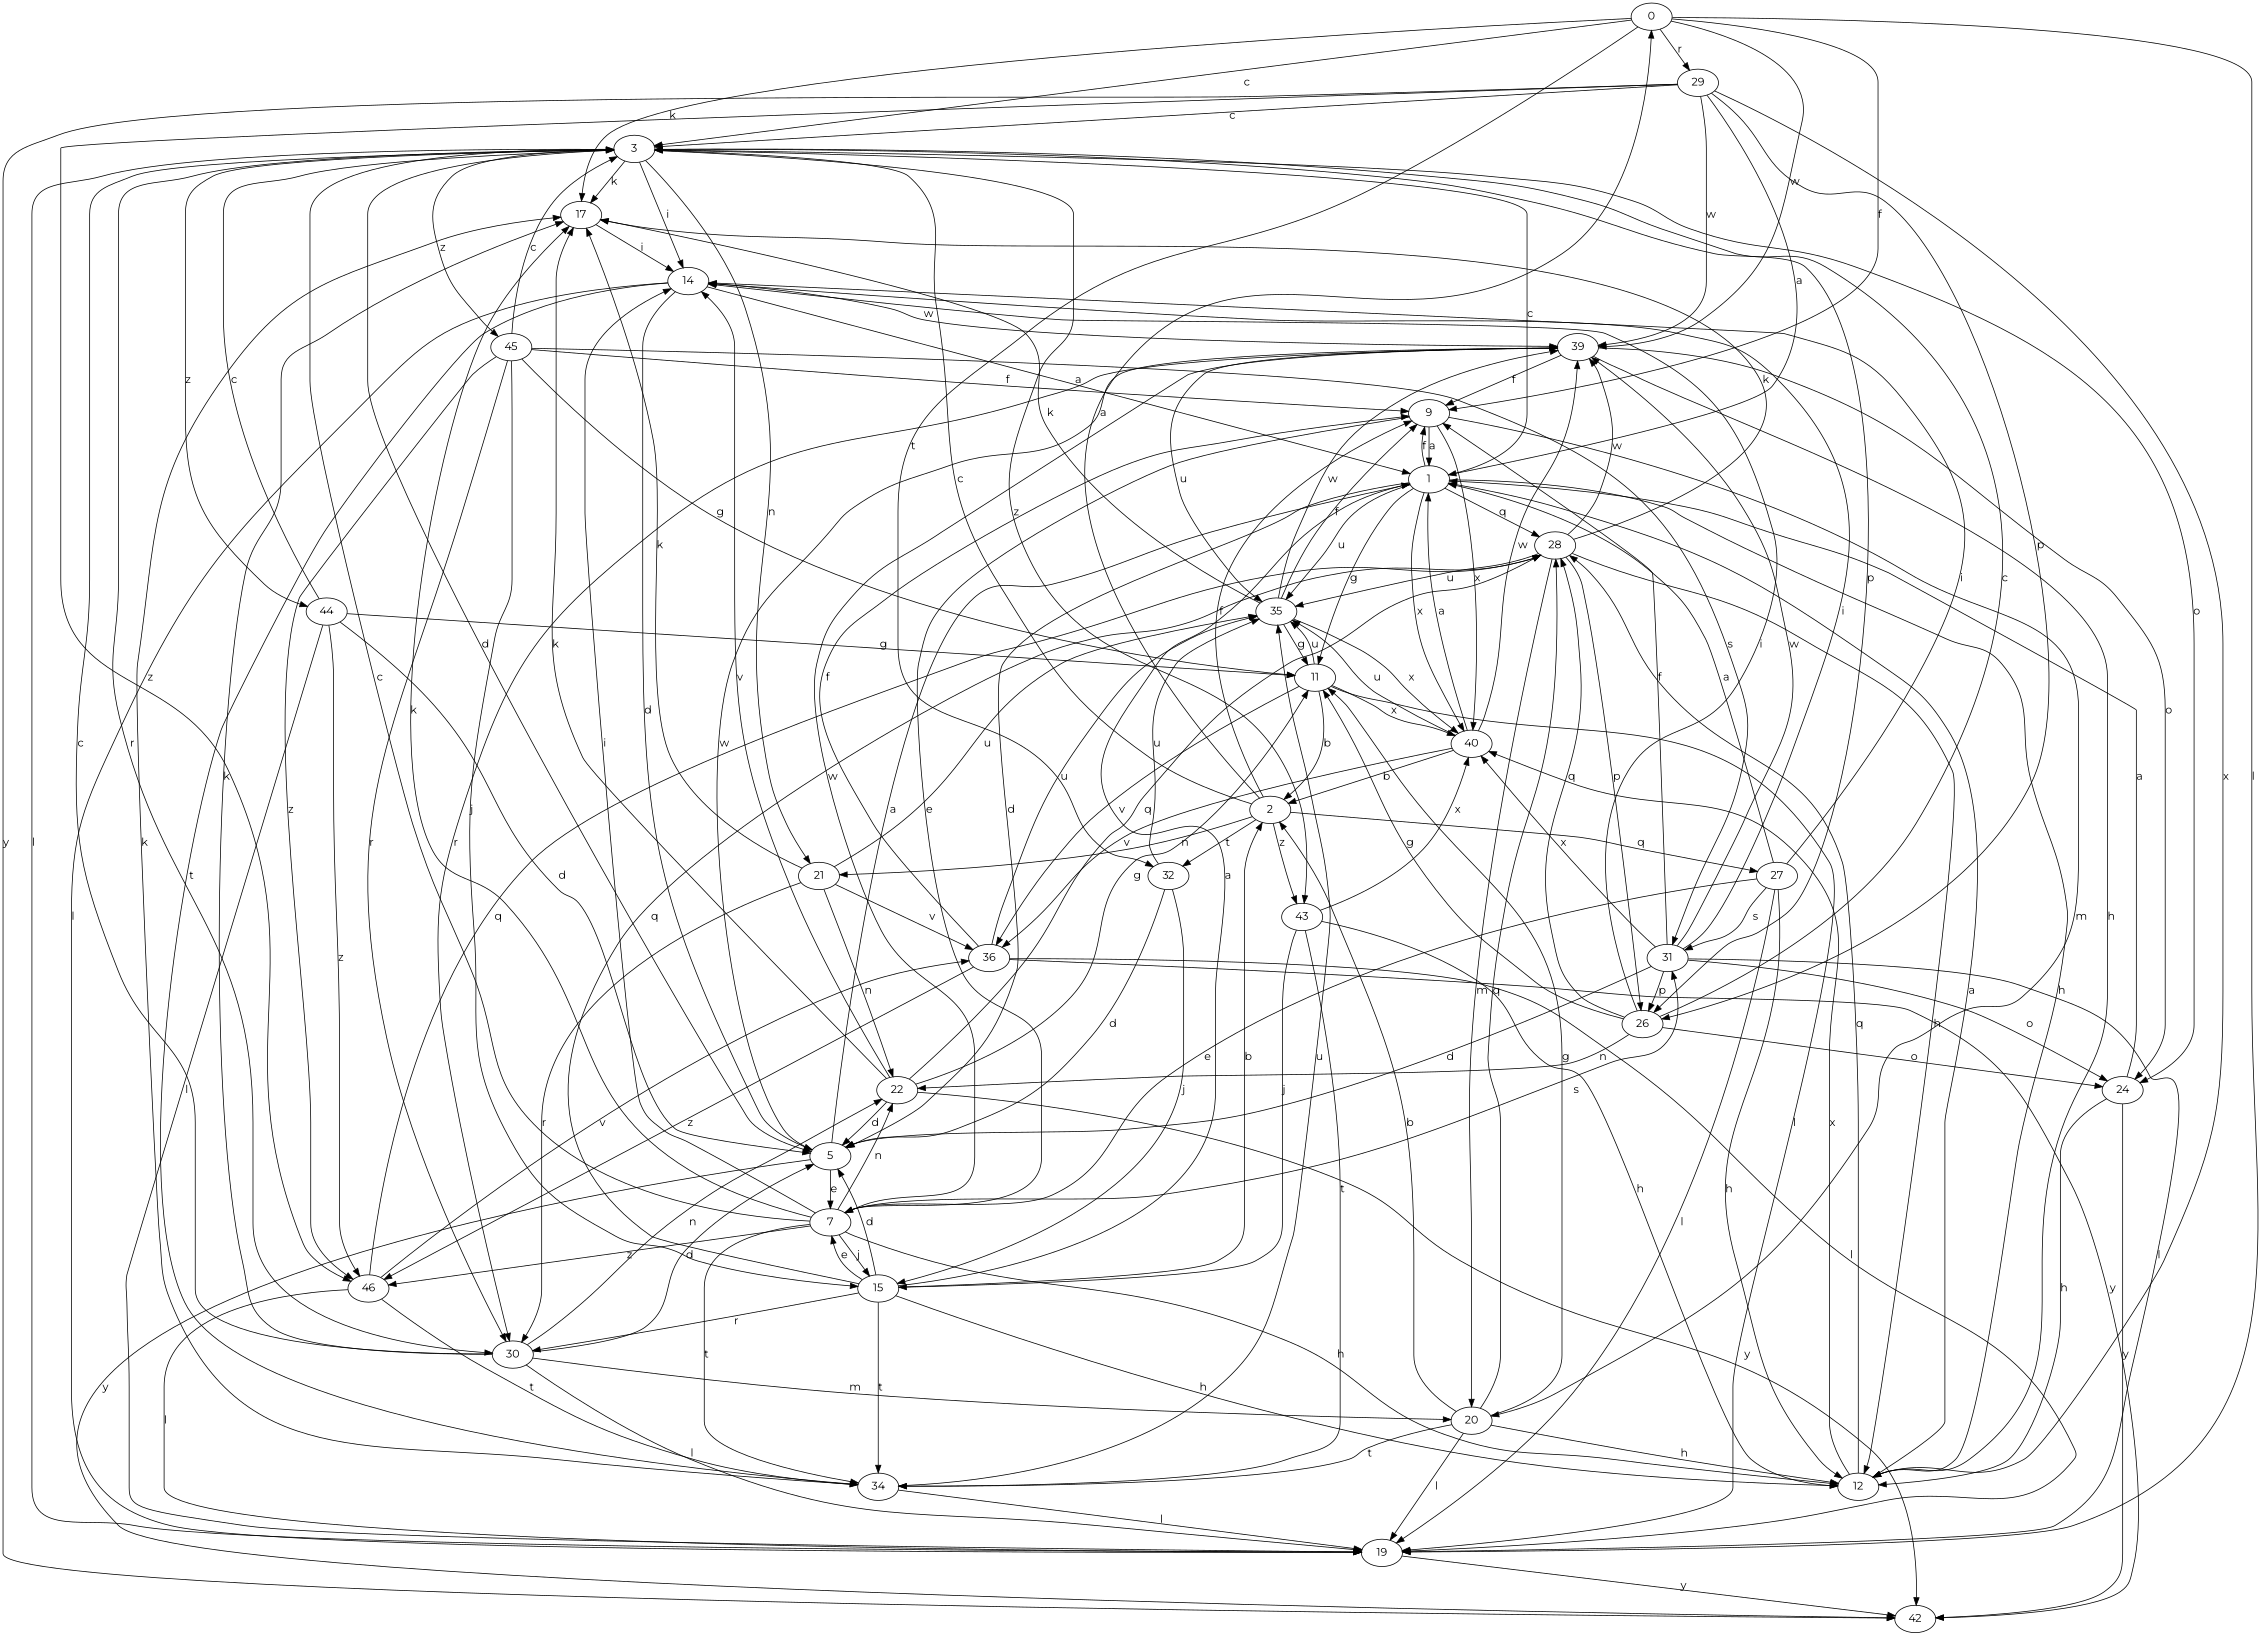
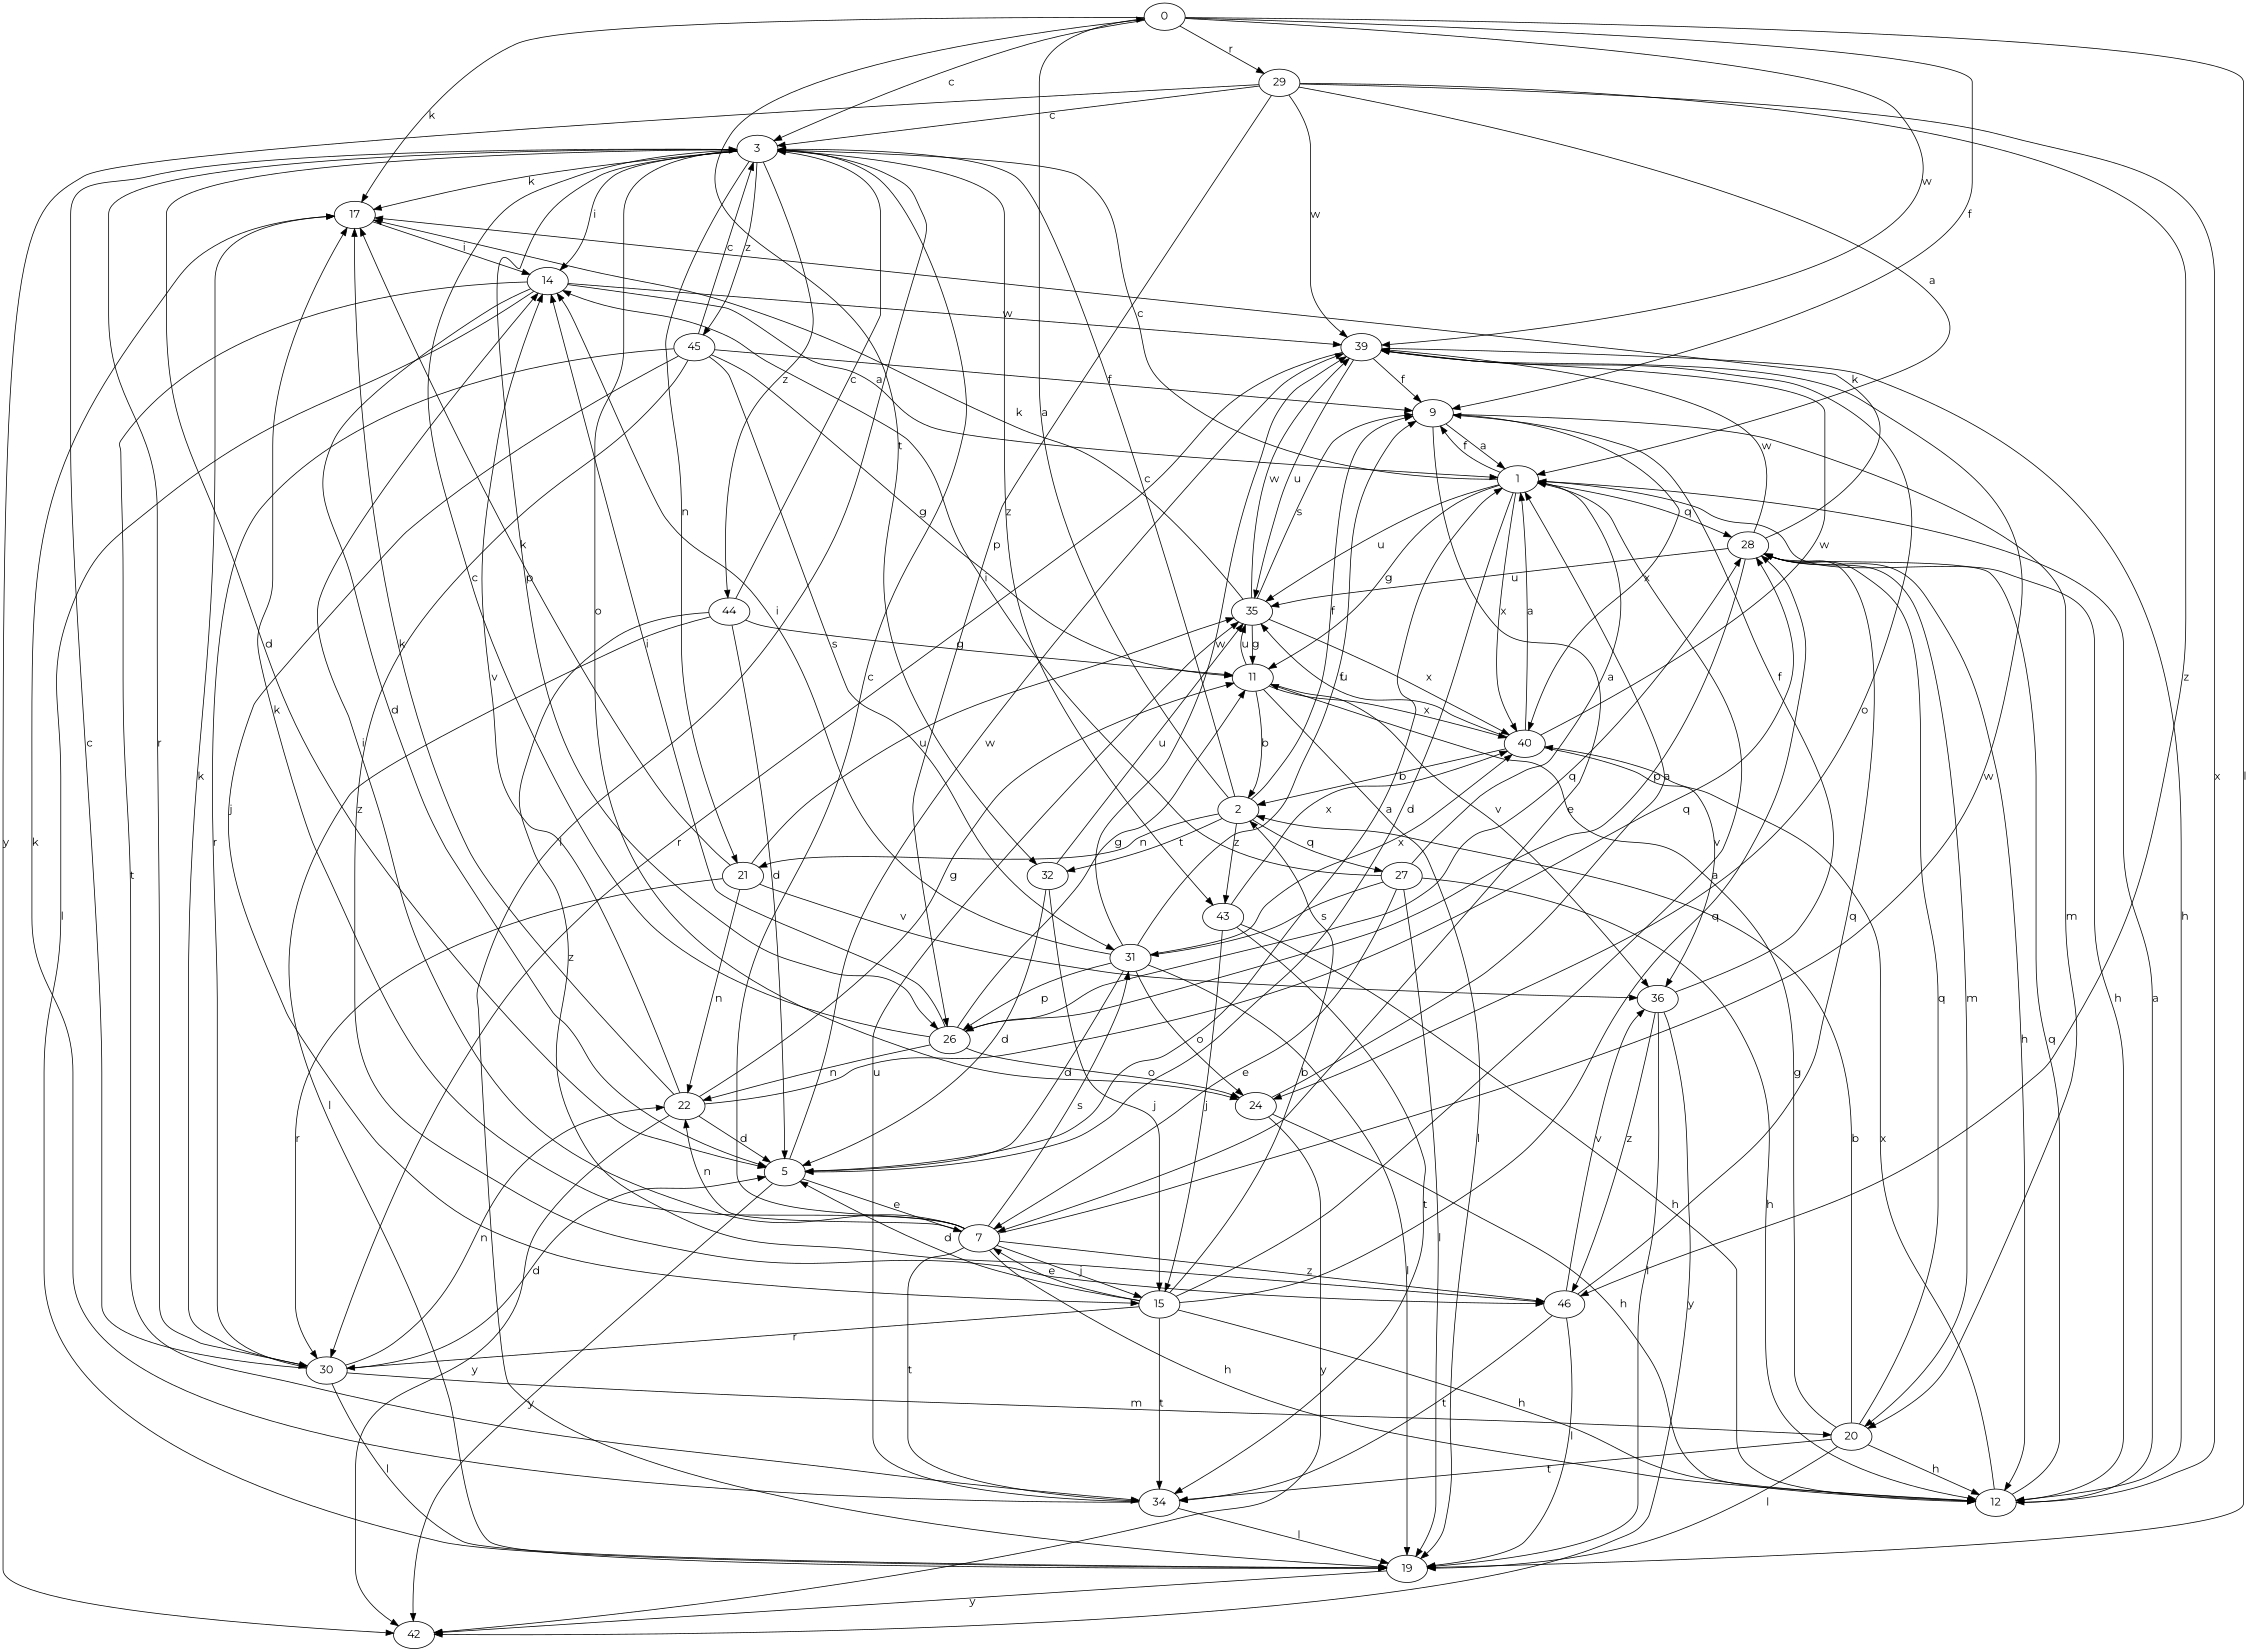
(1337, 512) -> (1300, 512)
(1079, 745) -> none
